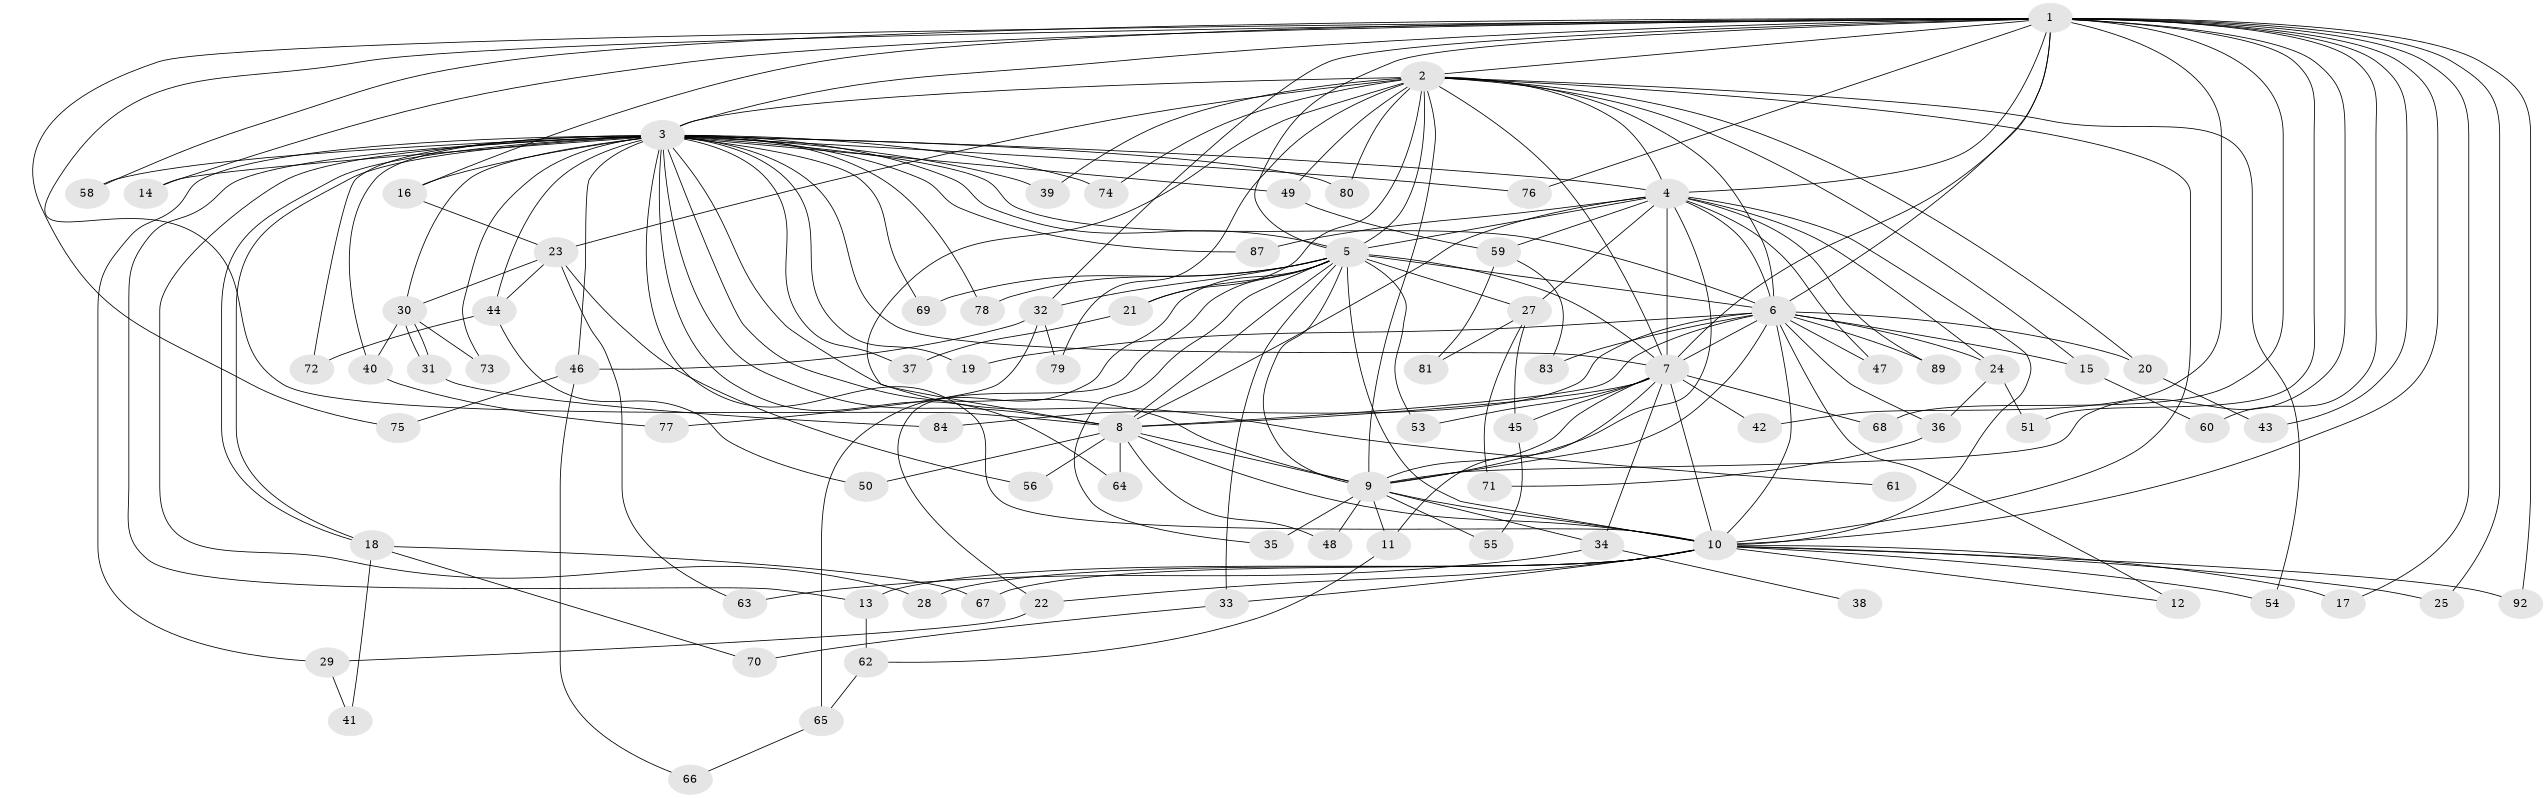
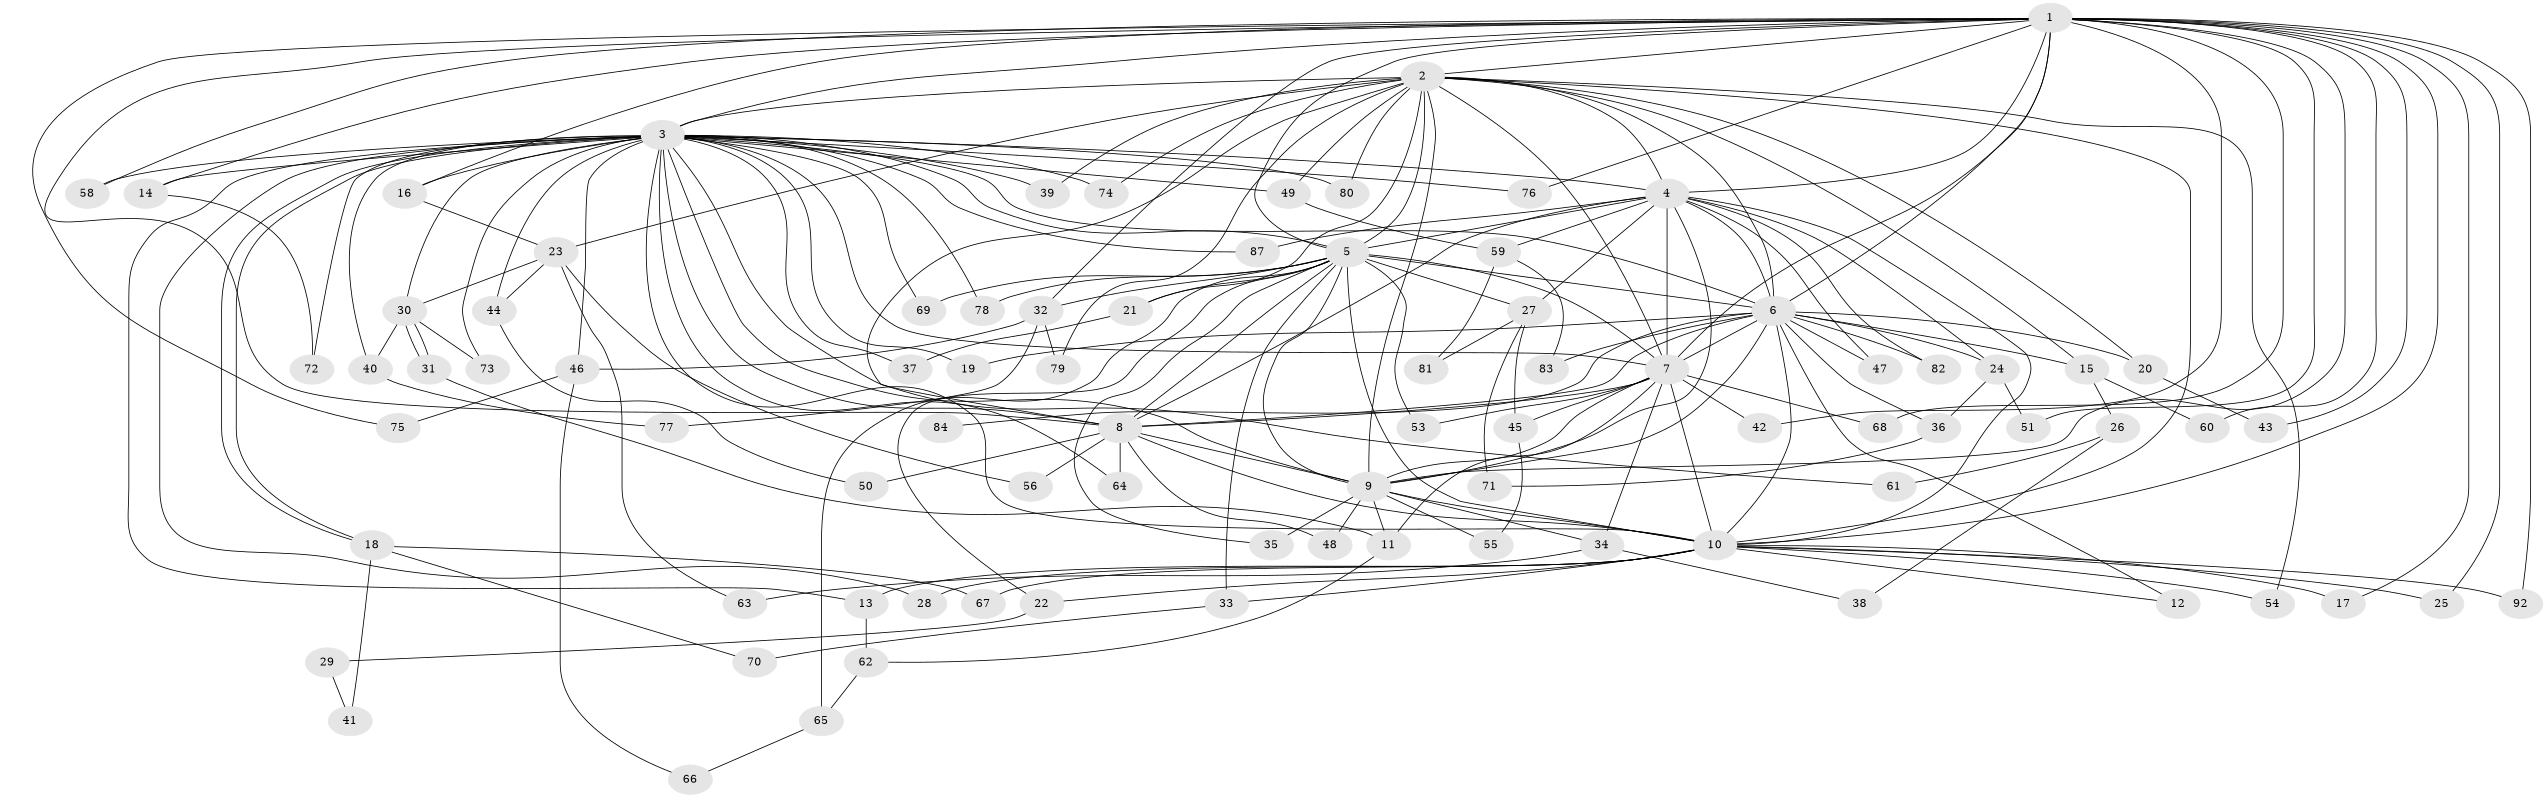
(117, 252) -> none
(401, 336) -> (280, 239)
(1939, 370) -> (1939, 370)
(563, 401) -> (901, 510)
none -> (2118, 428)
